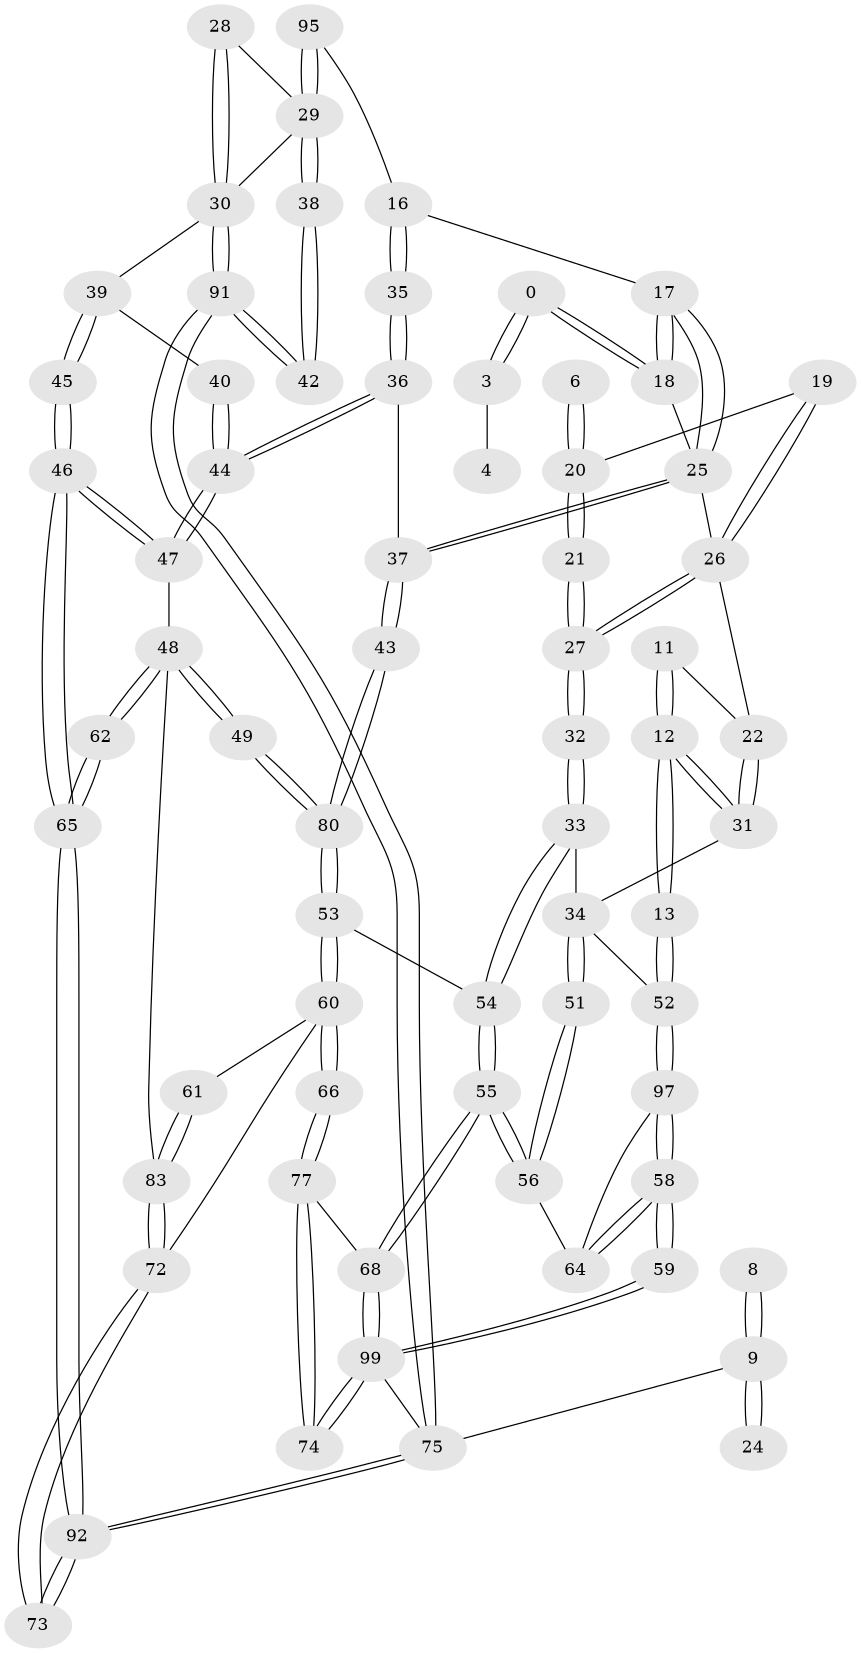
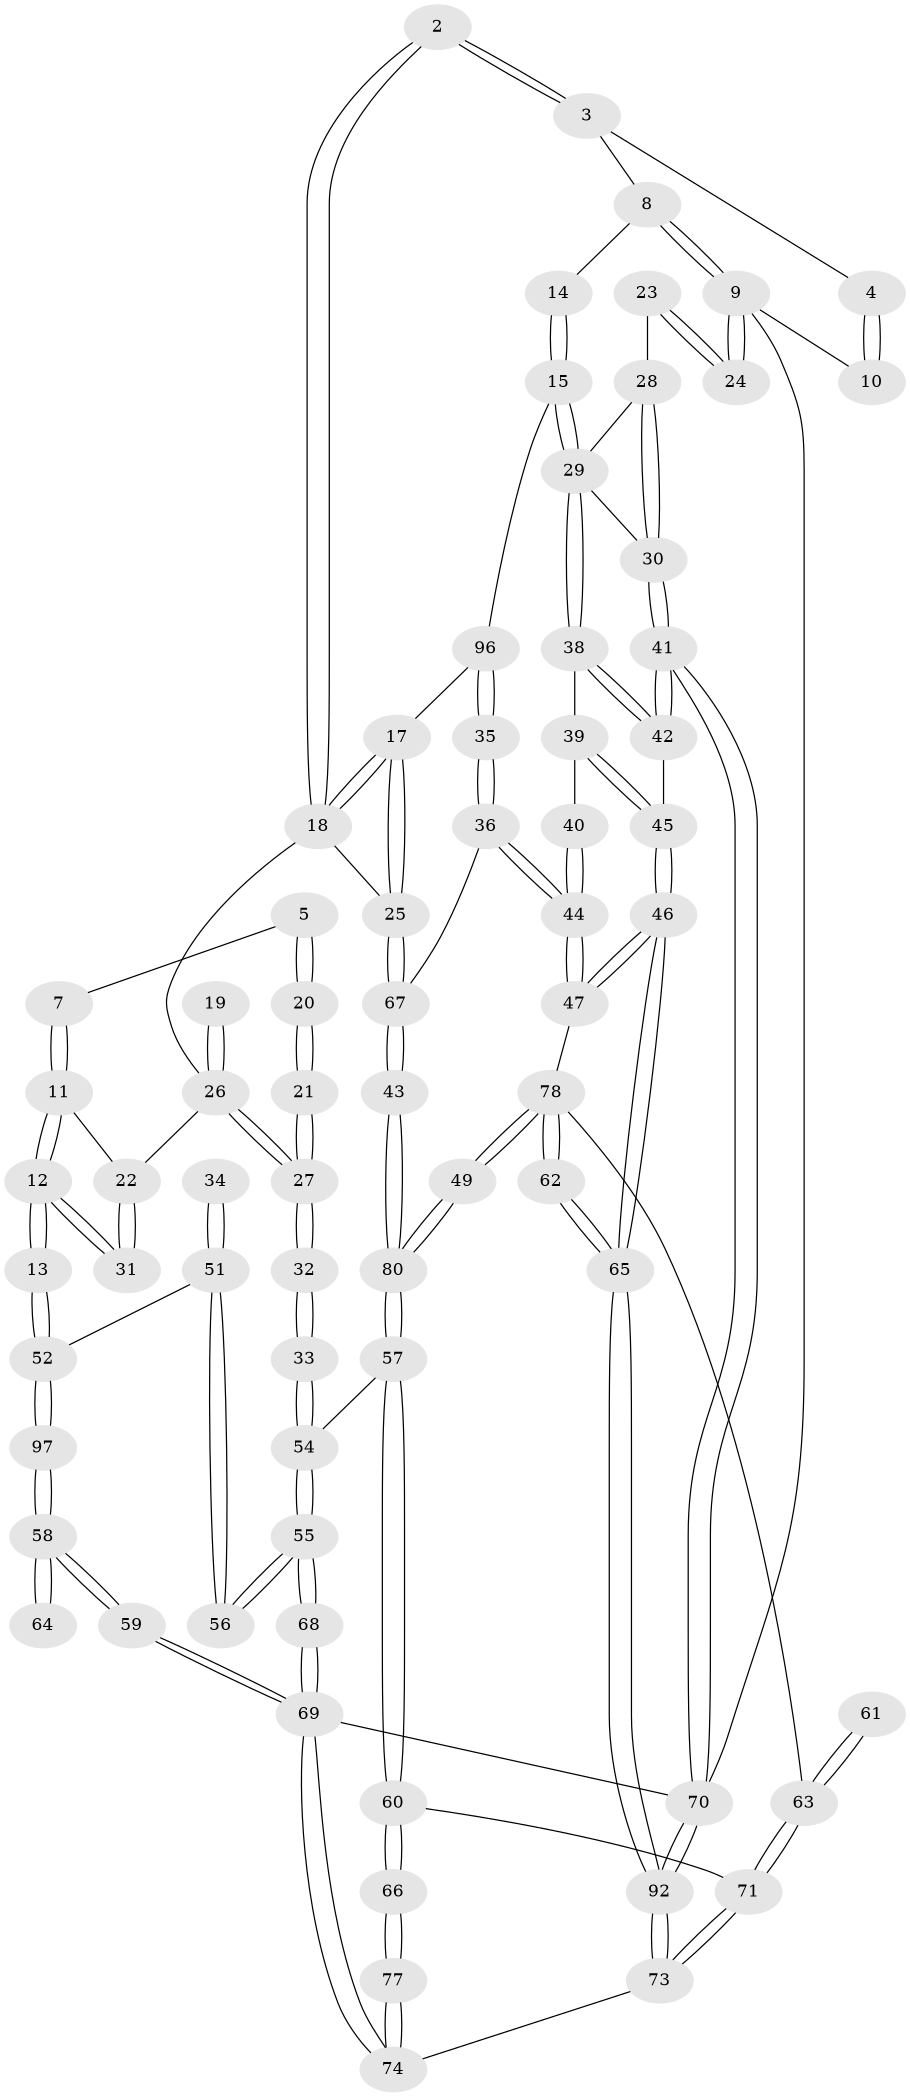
(310, 27) -> (559, 382)
none -> (617, 160)
(398, 205) -> (486, 649)
(159, 249) -> (575, 693)
(221, 294) -> (664, 649)
(532, 294) -> (438, 27)
none -> (559, 294)
none -> (648, 294)
(576, 382) -> (305, 915)
none -> (872, 382)
(709, 423) -> none
(707, 515) -> (193, 943)
(398, 560) -> (396, 1004)
(169, 649) -> (551, 1093)
none -> (664, 782)
(576, 871) -> none
(648, 877) -> none
(329, 915) -> (393, 1359)
(620, 959) -> (130, 1315)
none -> (59, 1004)
(261, 1048) -> none
(611, 1178) -> none
(157, 1182) -> (804, 1803)
(337, 1226) -> none
(553, 1226) -> none
(157, 1270) -> (749, 1892)
(371, 1359) -> (310, 1714)
(433, 1448) -> (699, 1803)
none -> (526, 2025)
